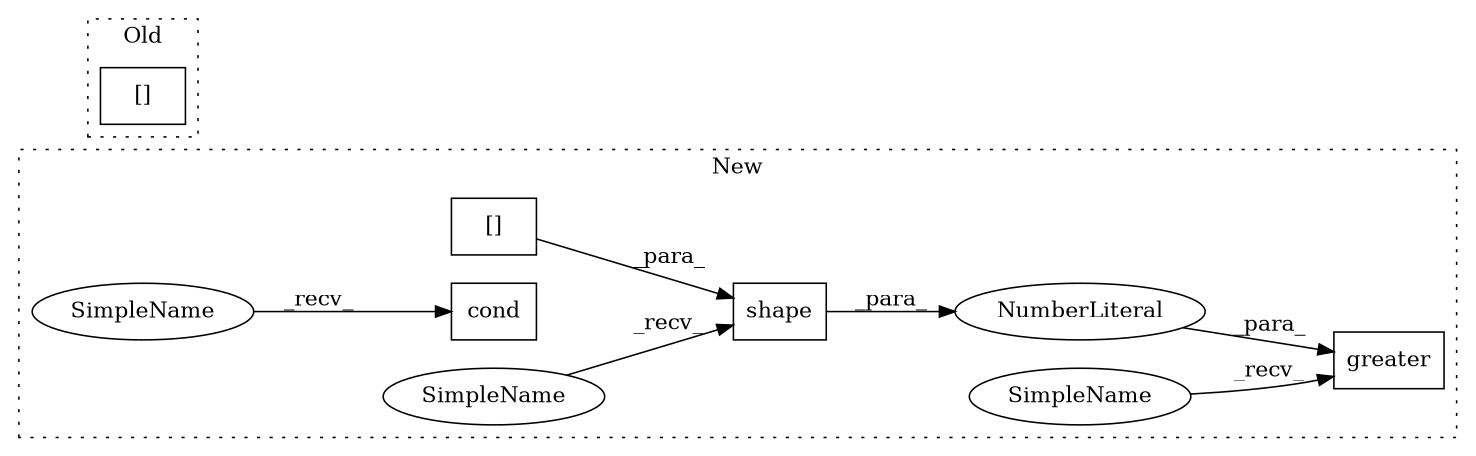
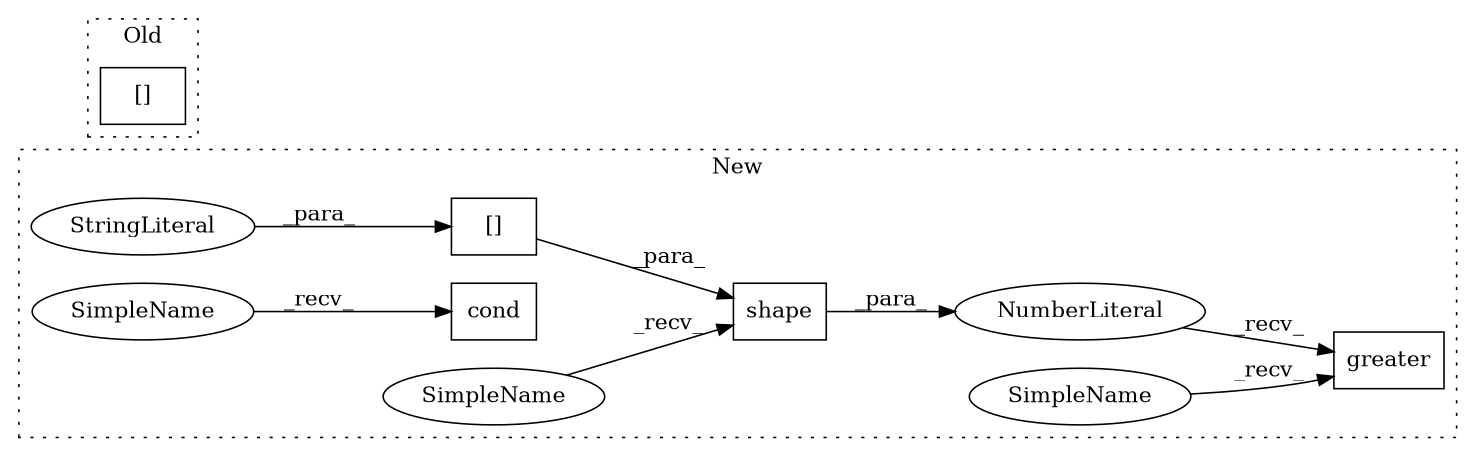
none -> (143, 227)
(1269, 325) -> (1269, 325)
